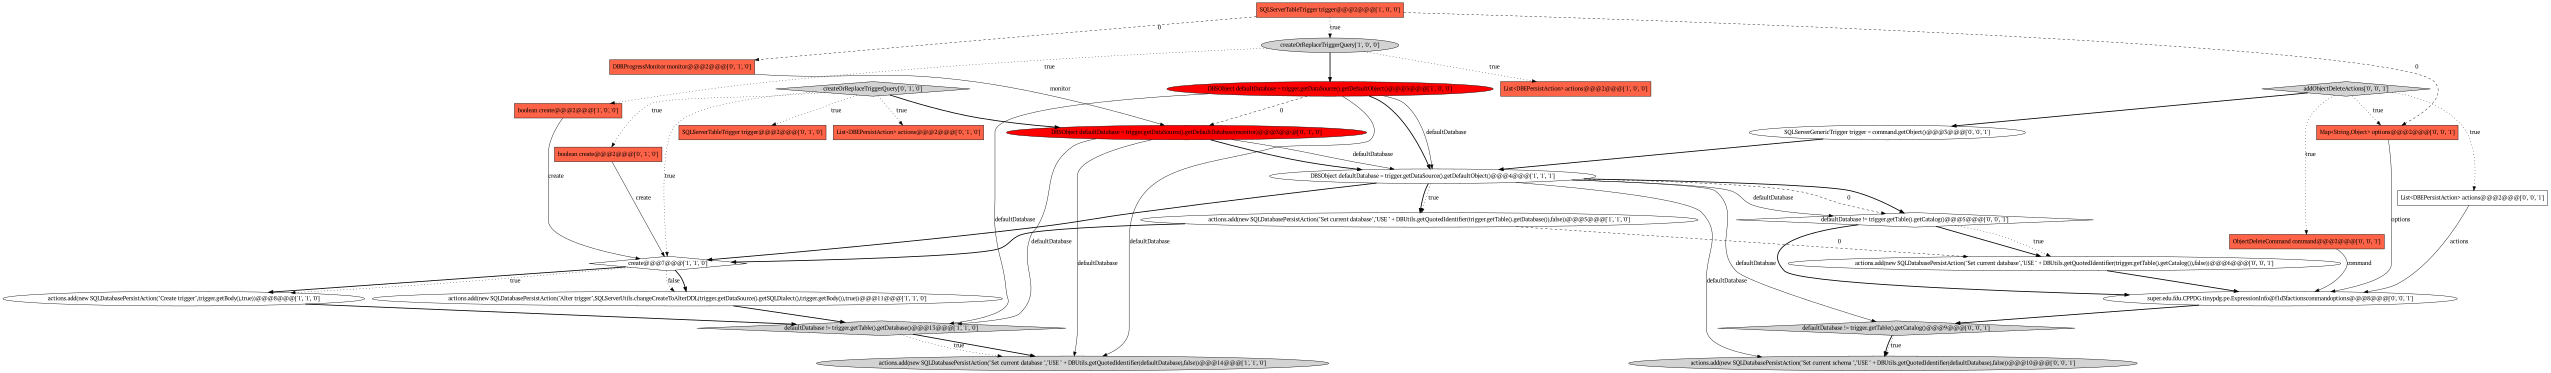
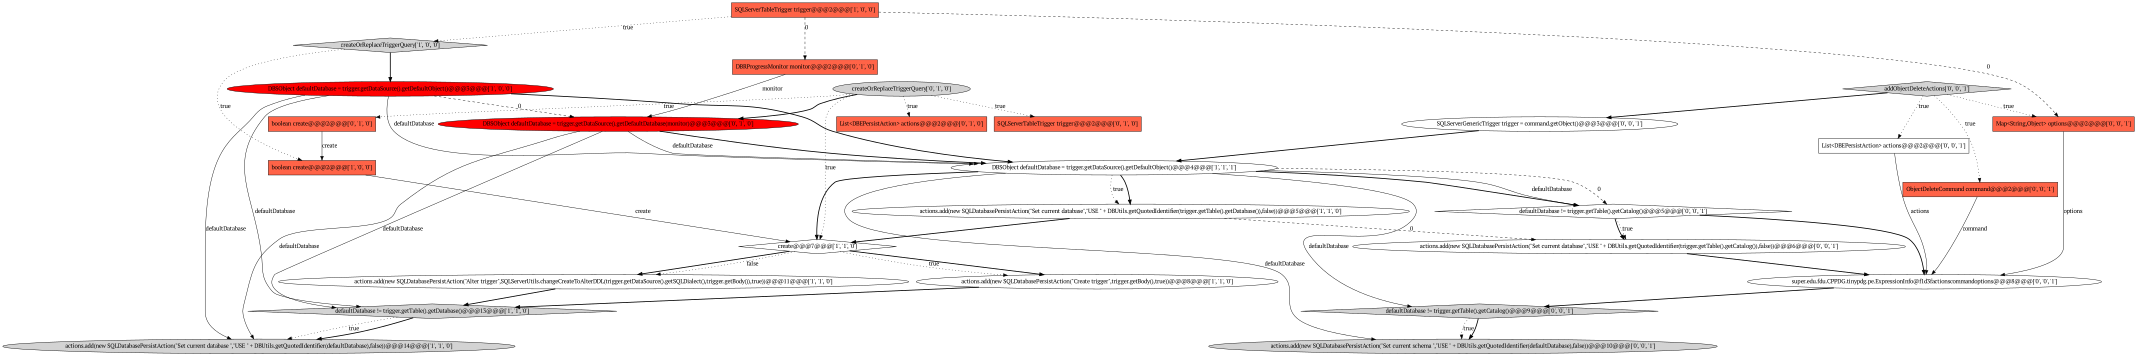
(1330, 45) -> (390, 45)
(873, 89) -> (902, 89)
(1576, 89) -> none
(637, 207) -> (322, 144)
